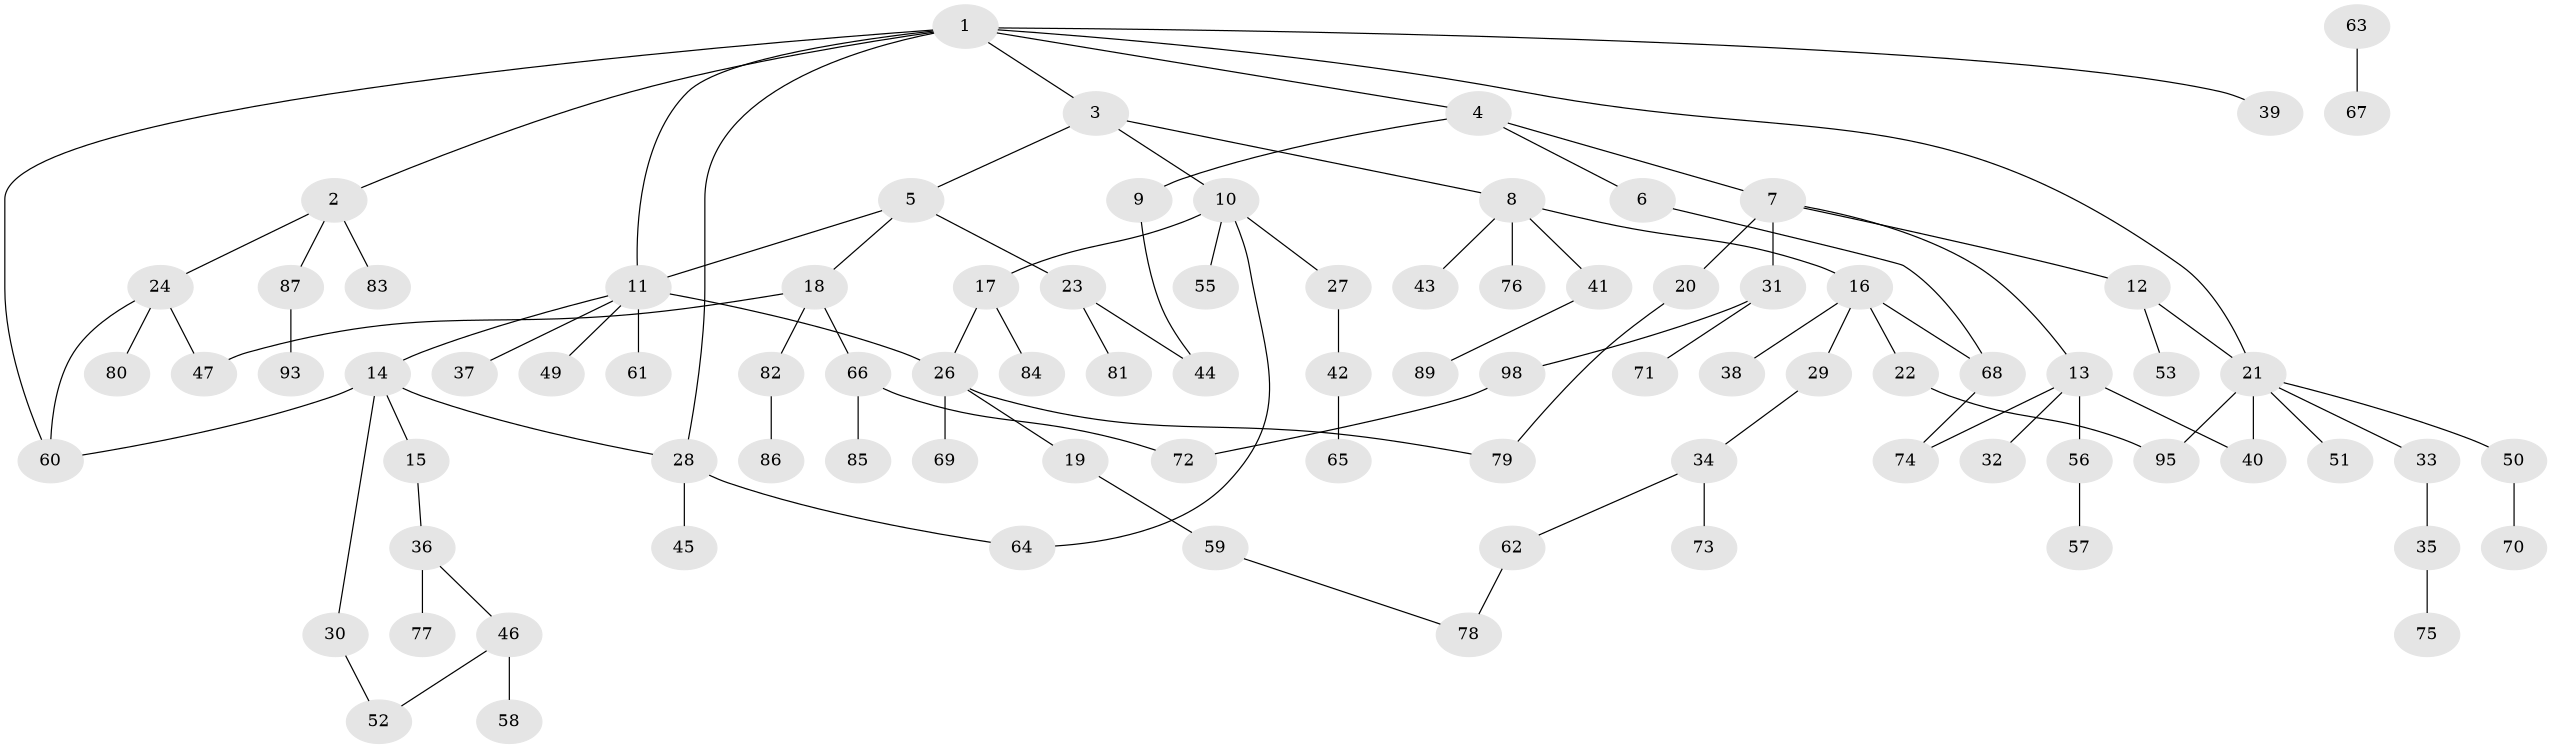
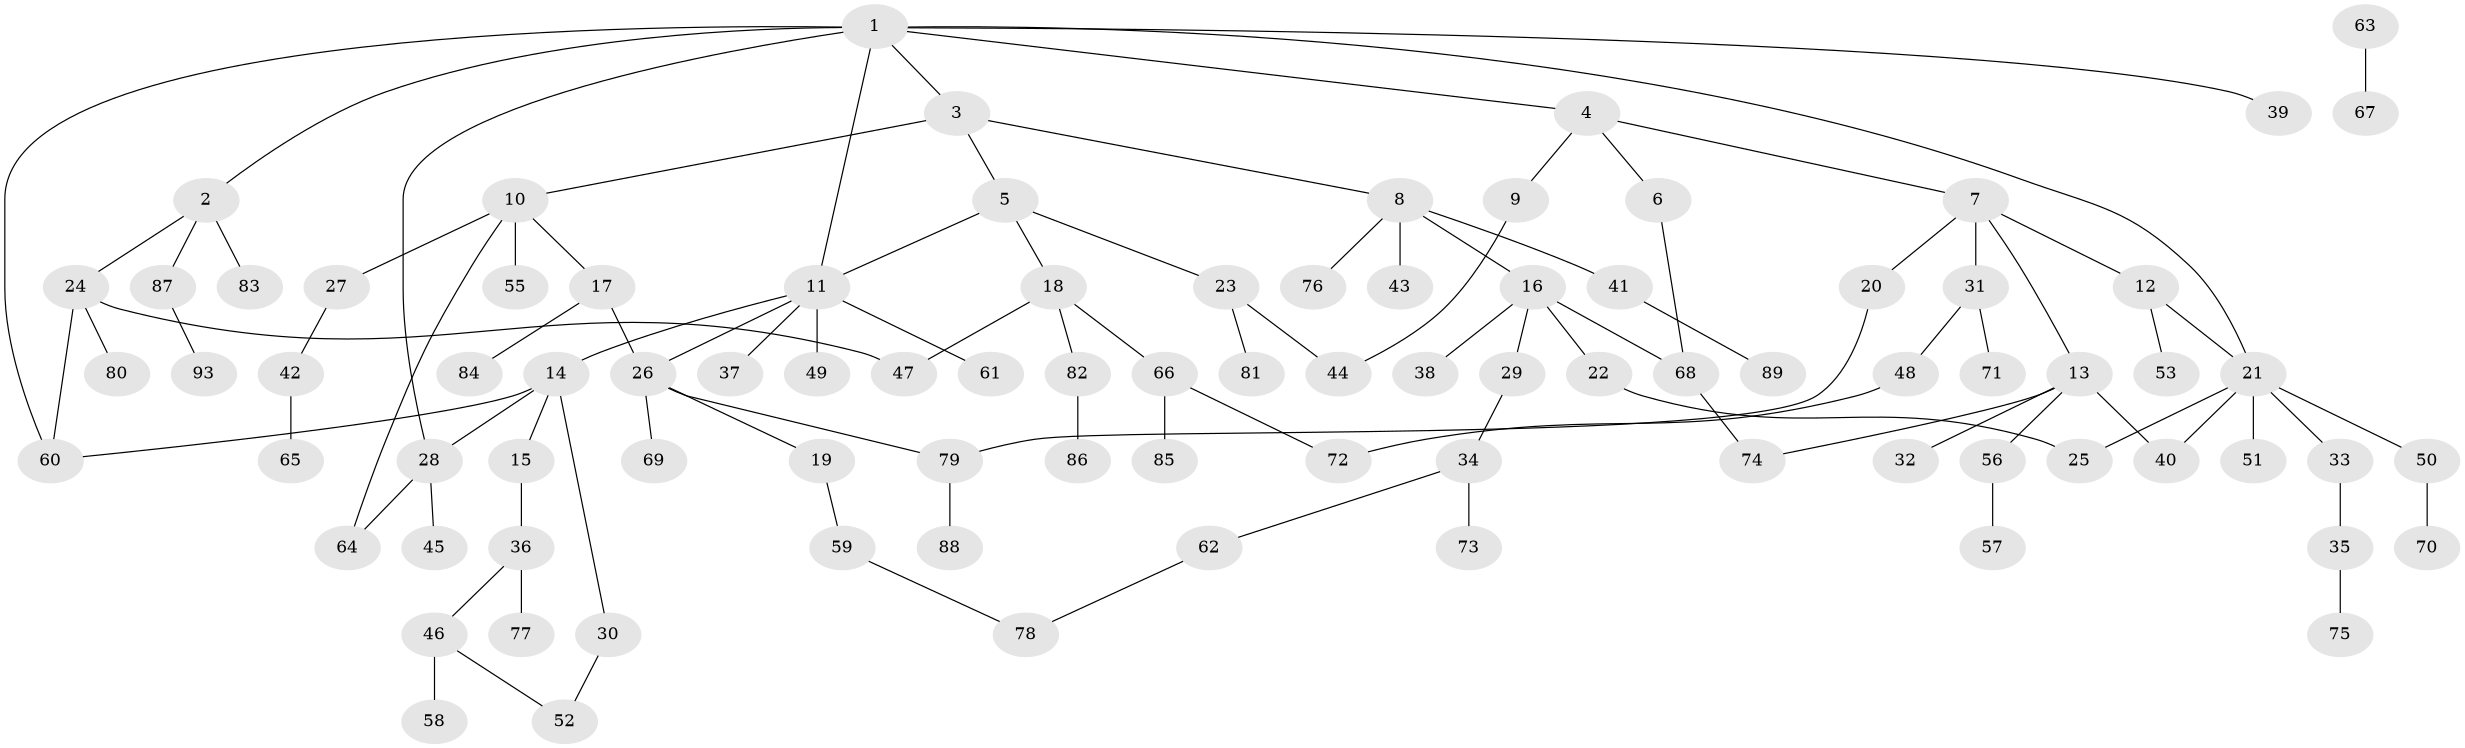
(1512, 374) -> (1906, 374)
(2166, 461) -> (2080, 461)
none -> (950, 548)
